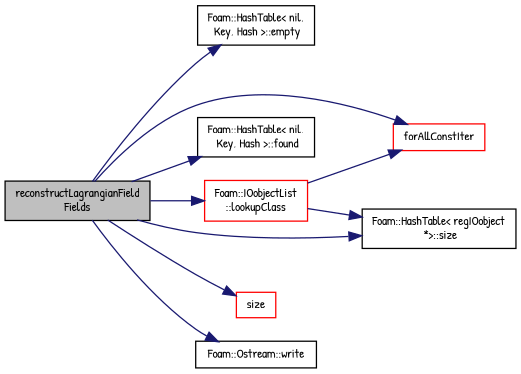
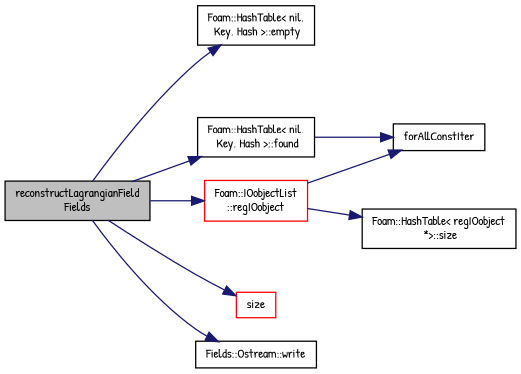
(233, 97) -> (348, 137)
(439, 137) -> (439, 137)
(256, 201) -> (256, 201)
(242, 237) -> none
(256, 355) -> (256, 355)
